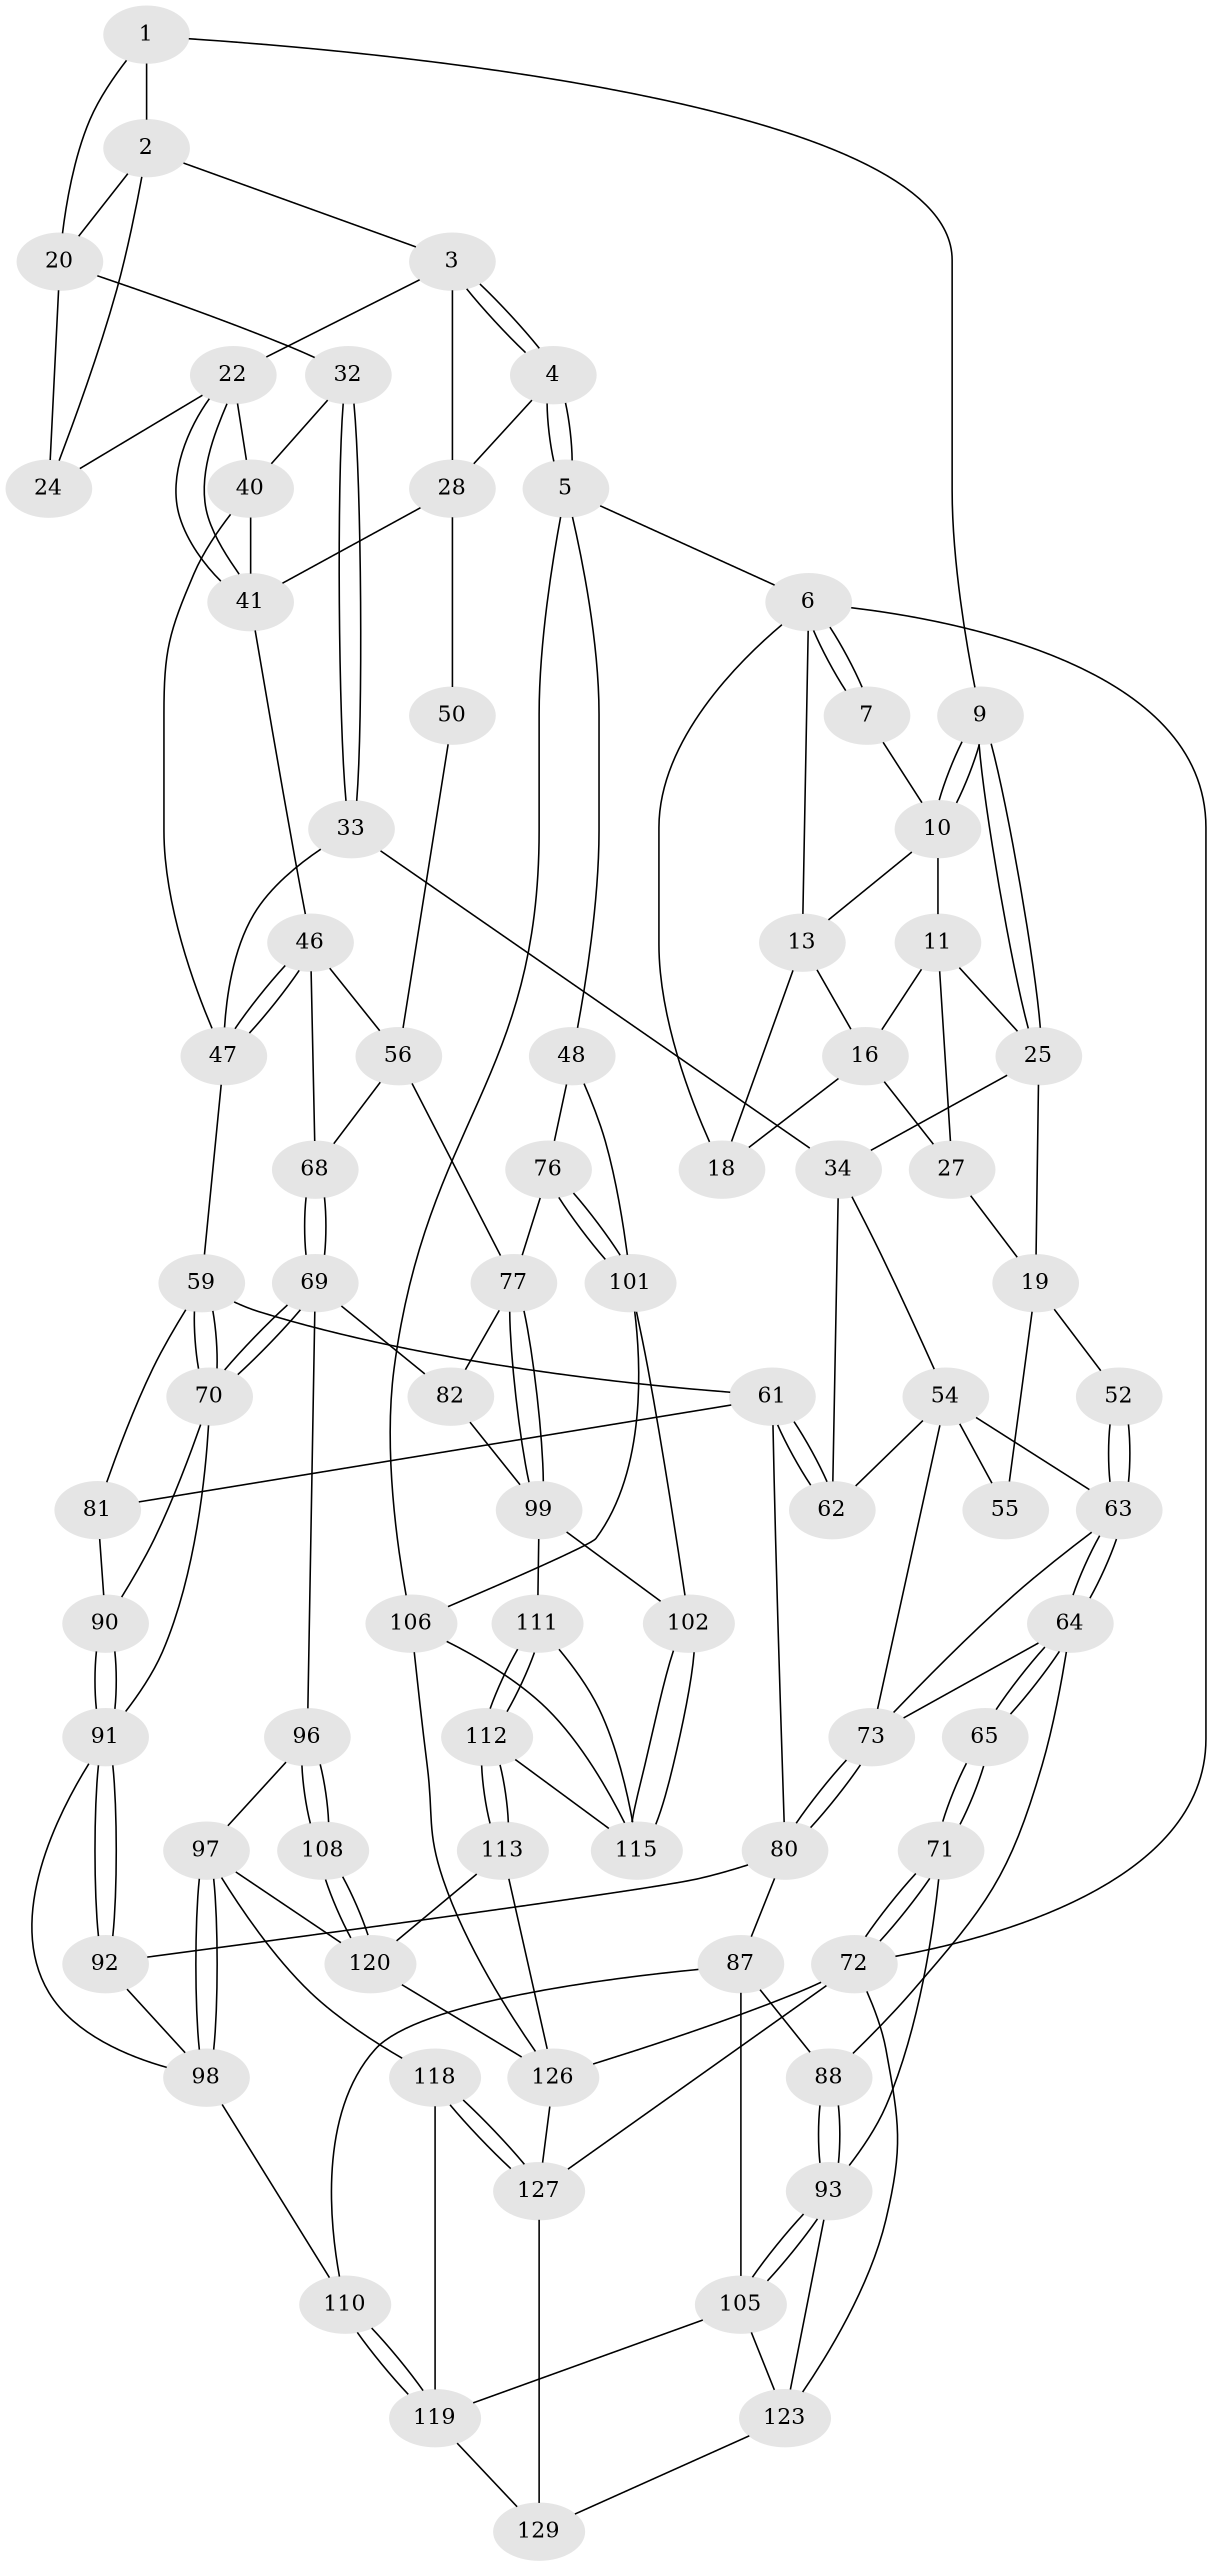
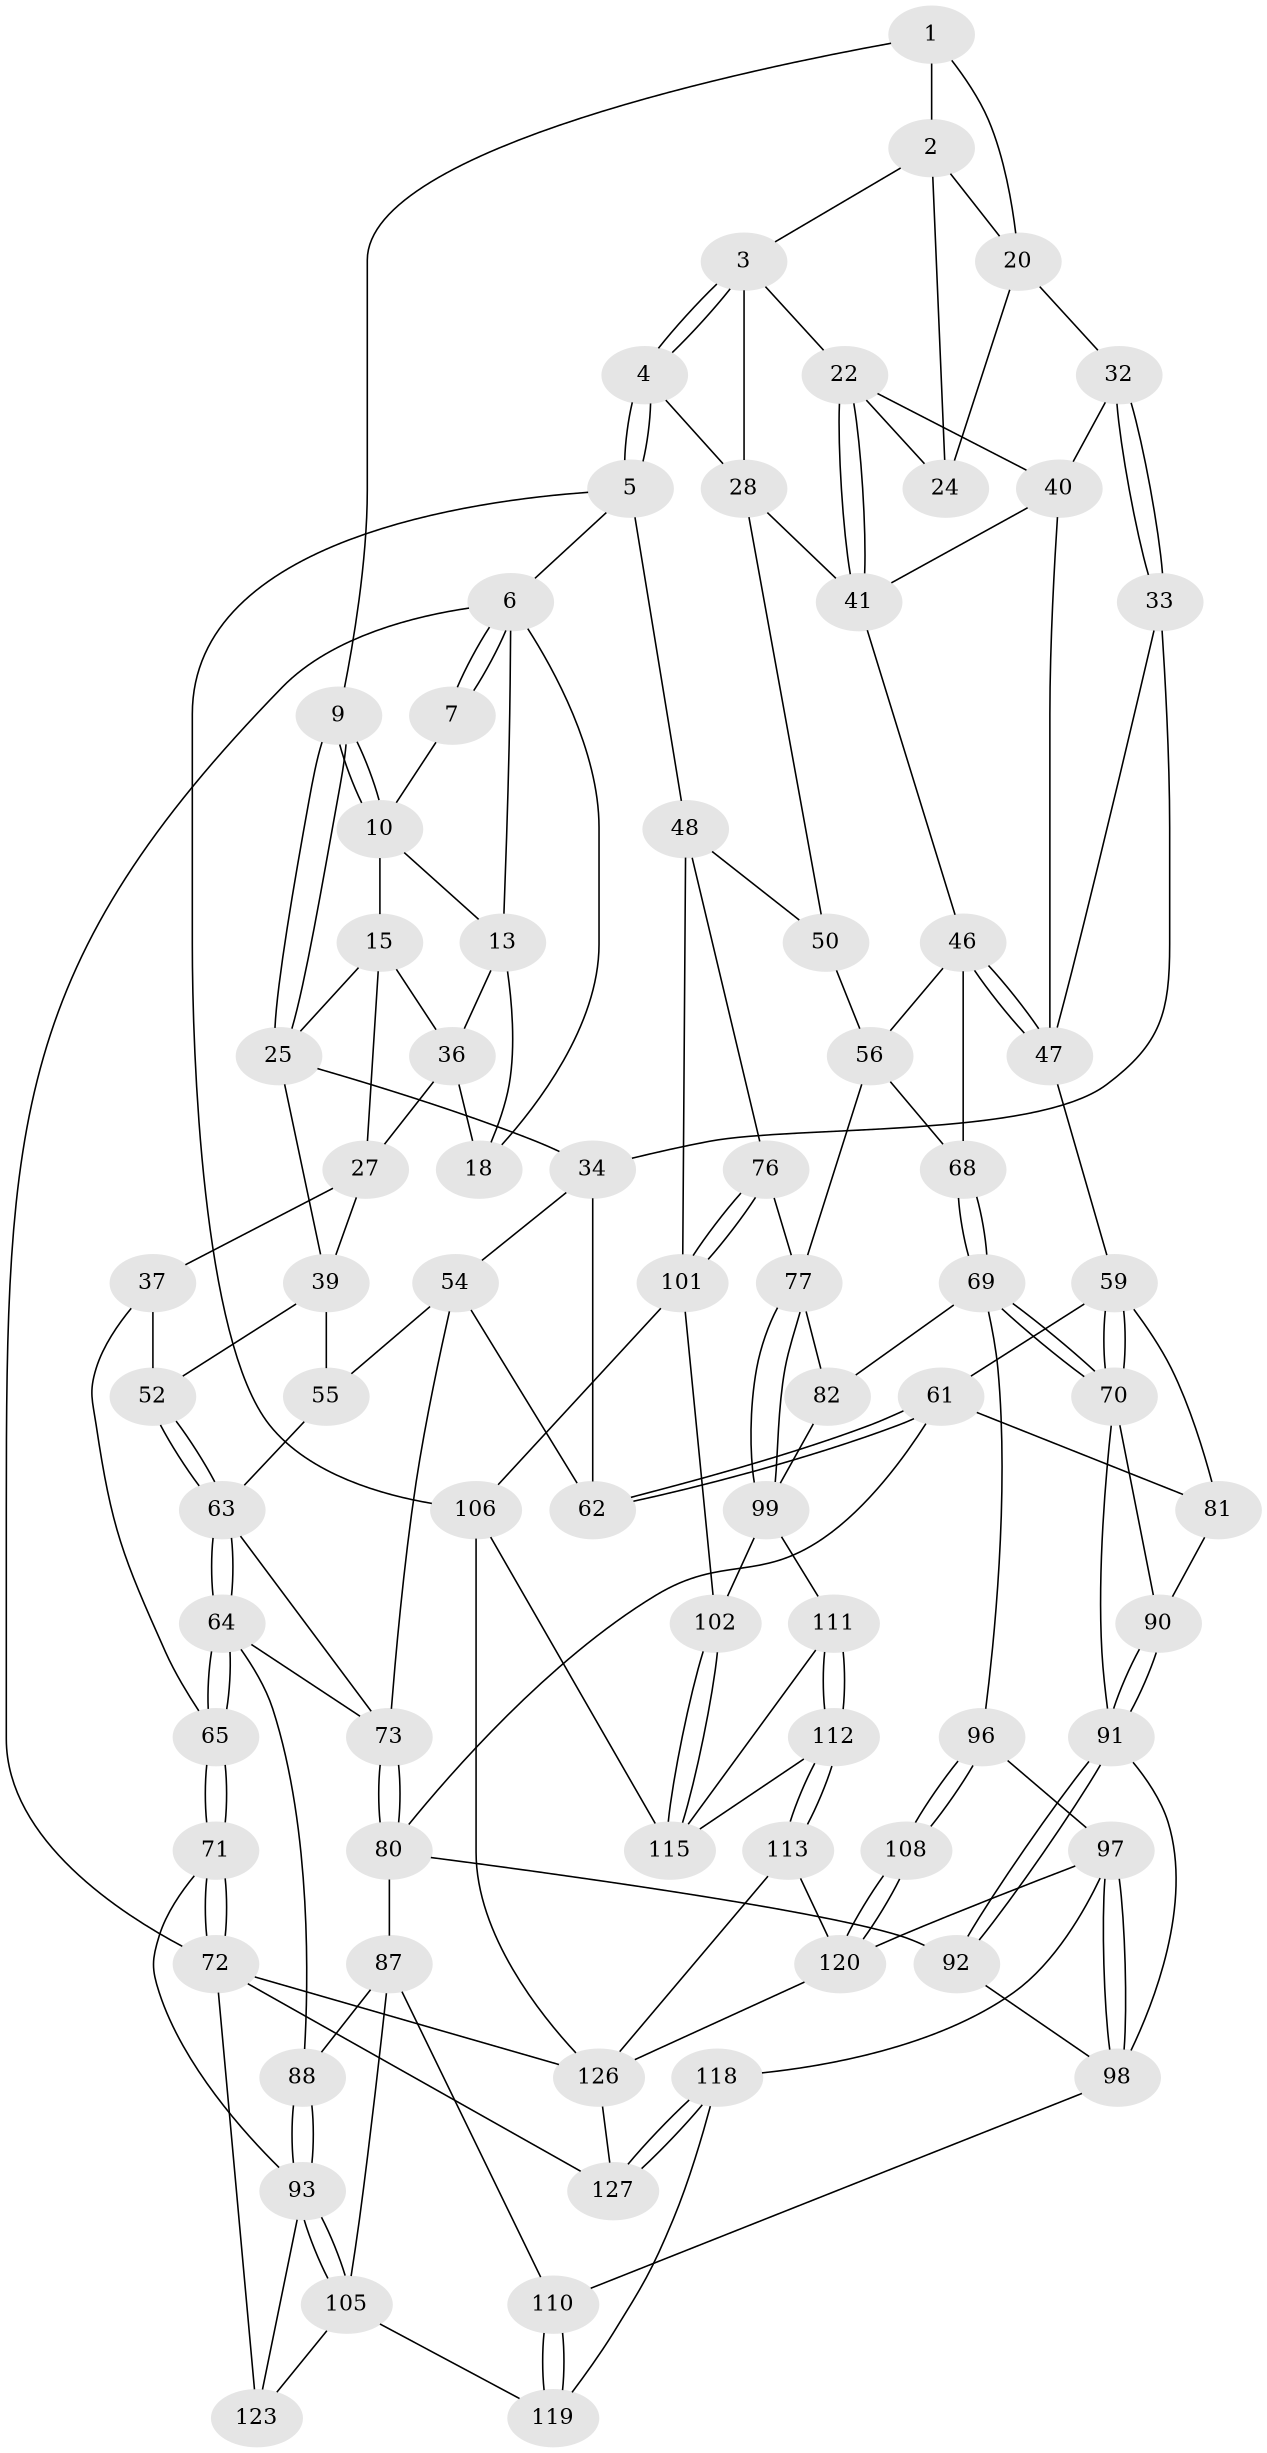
none -> (756, 886)
(938, 943) -> (380, 943)
(865, 1056) -> (452, 1056)
none -> (153, 1283)
(1036, 1283) -> (326, 1283)
(1033, 1454) -> (274, 1453)
(539, 2532) -> none
